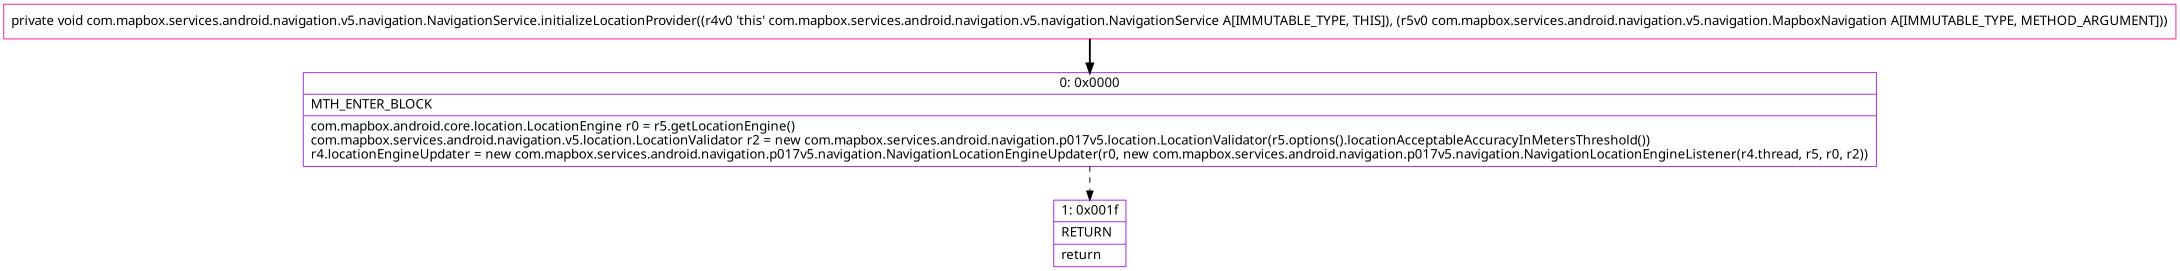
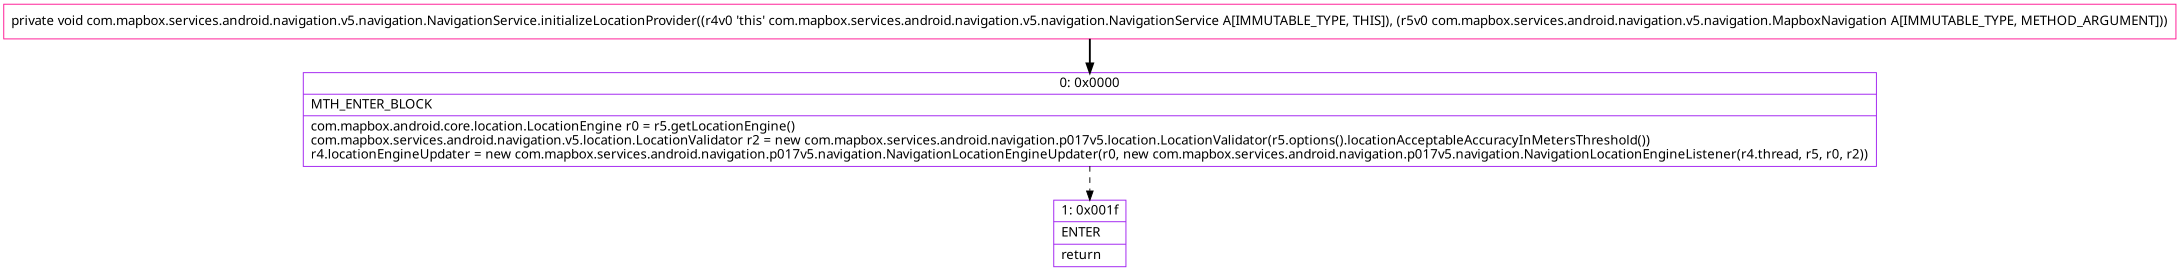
(1087, 232) -> (1081, 232)
